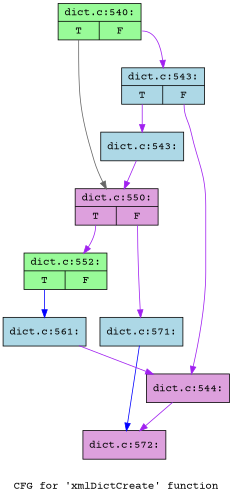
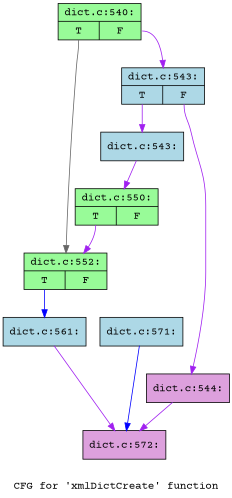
(82, 113) -> (71, 143)
(117, 207) -> (117, 207)
(138, 267) -> none
(112, 359) -> (82, 385)
